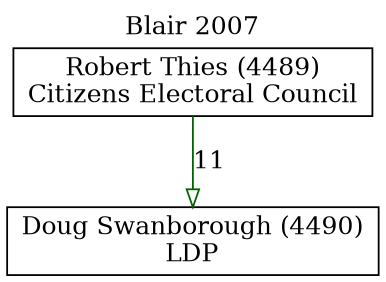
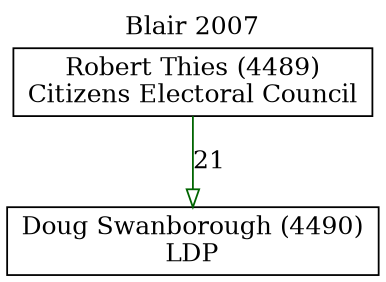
(210, 162) -> (210, 162)
